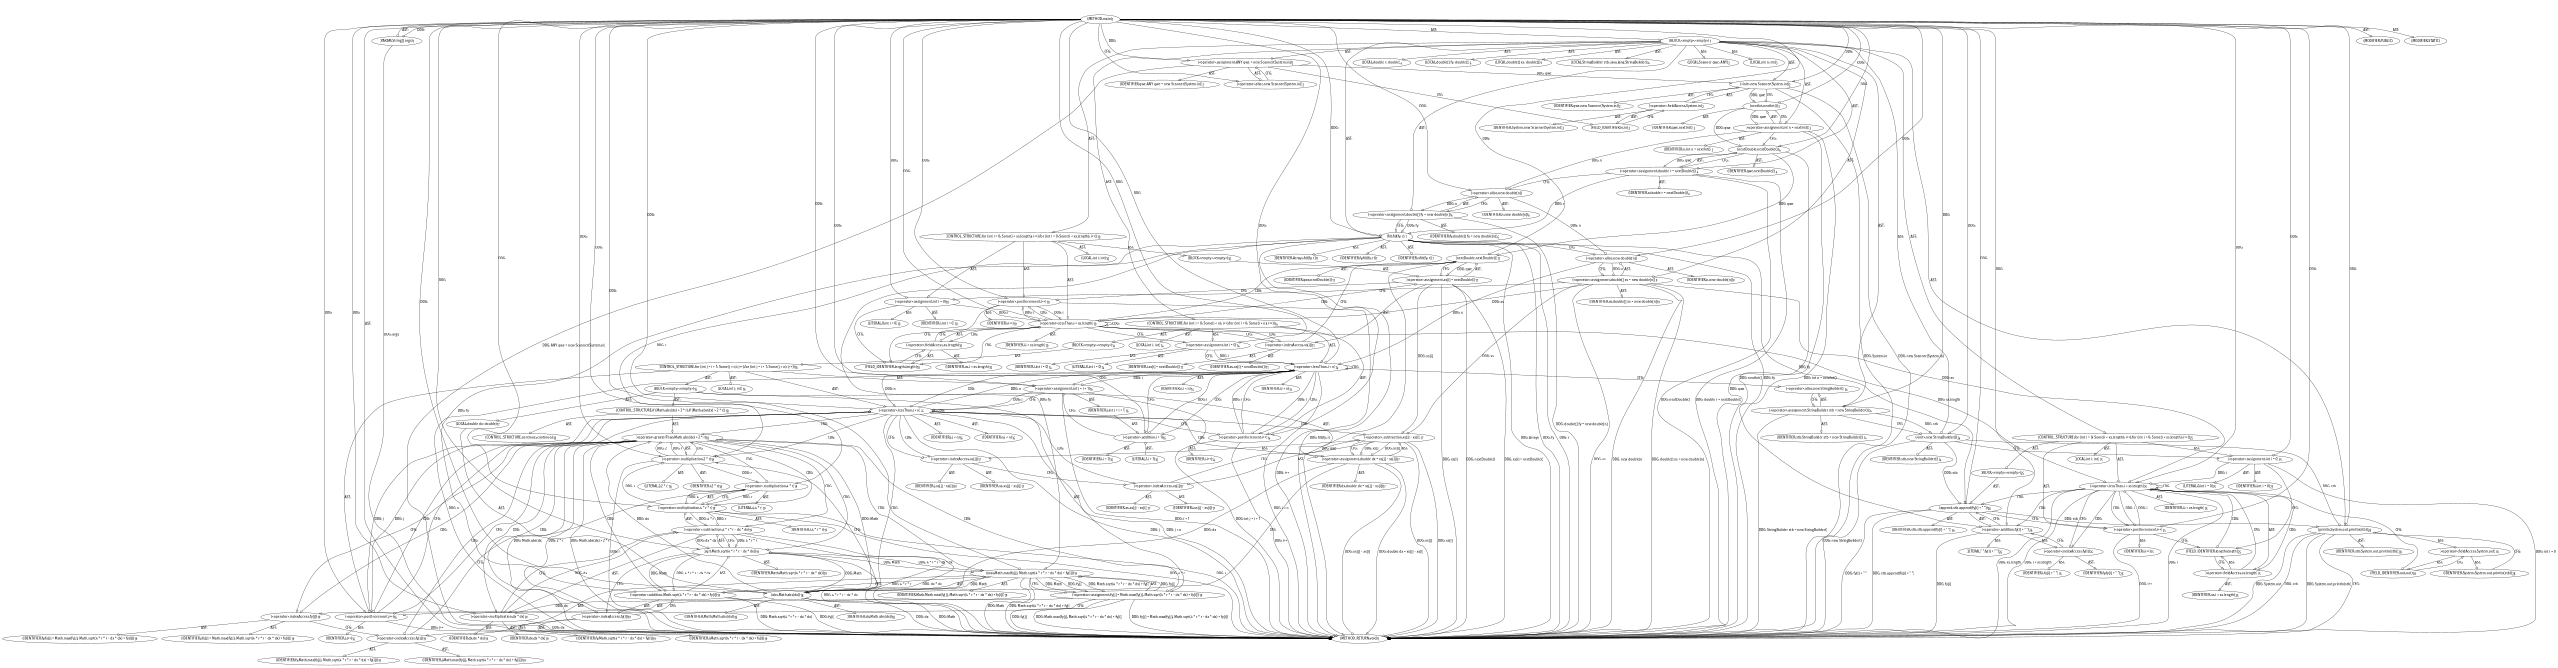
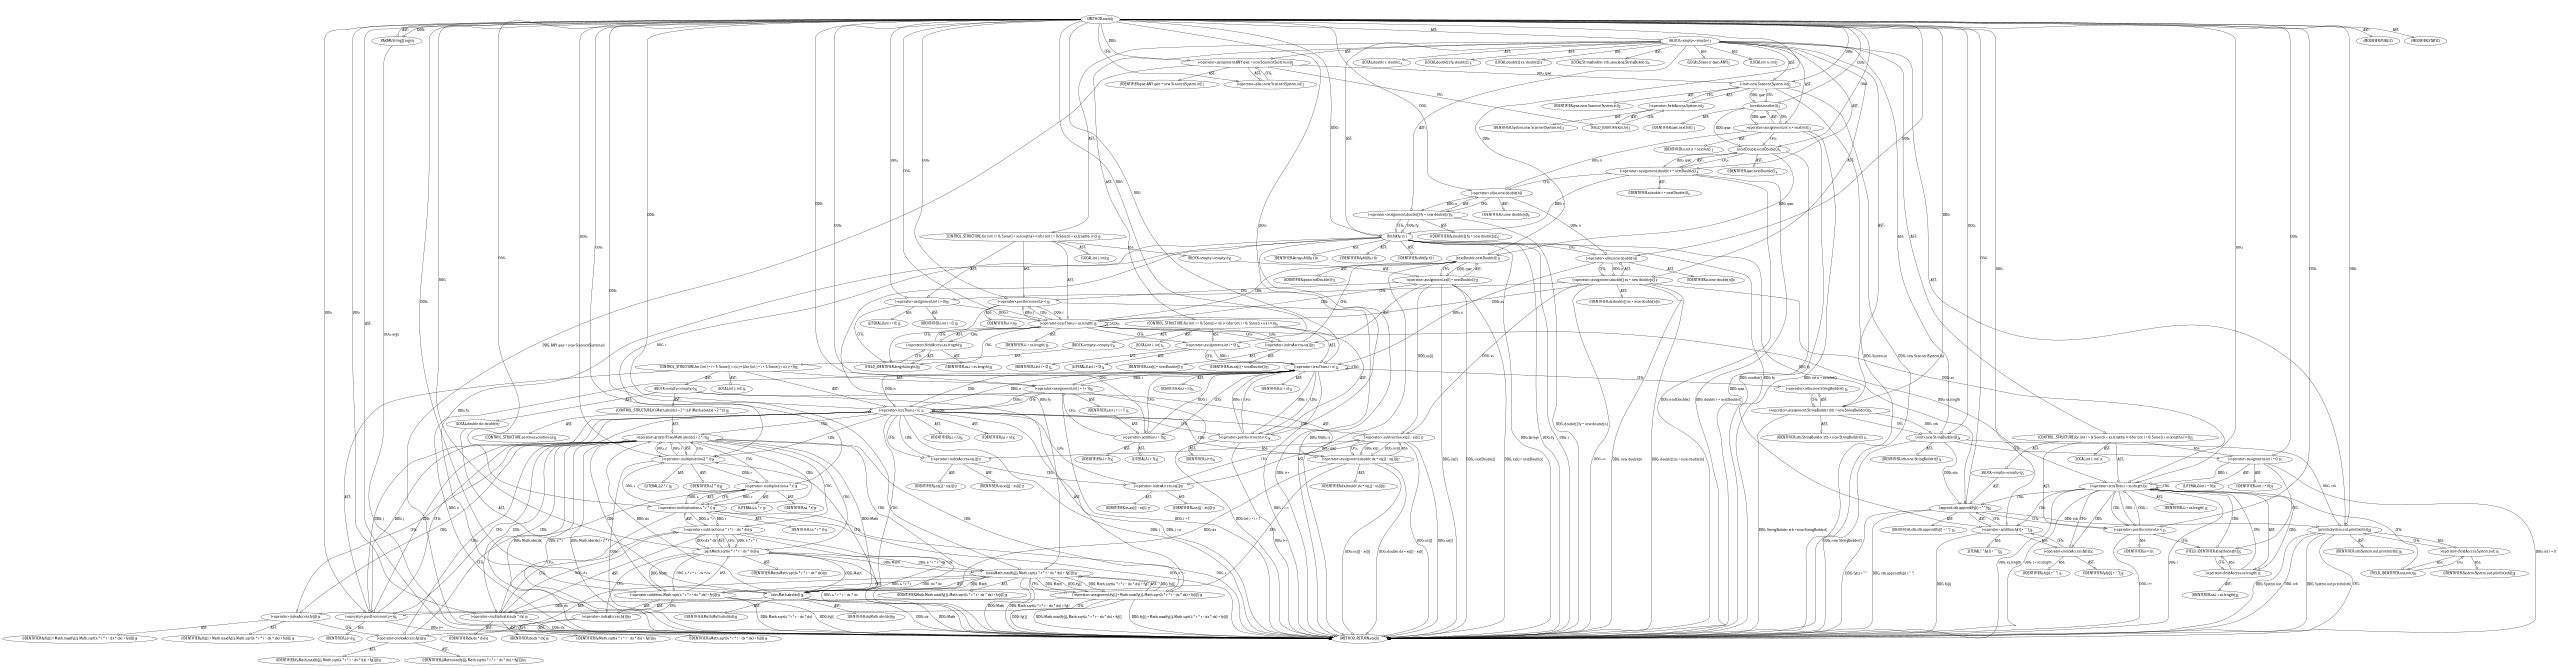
(1146, 450) -> (1138, 448)
(956, 486) -> (956, 486)
none -> (800, 508)
(2462, 538) -> (2406, 542)
none -> (571, 560)
